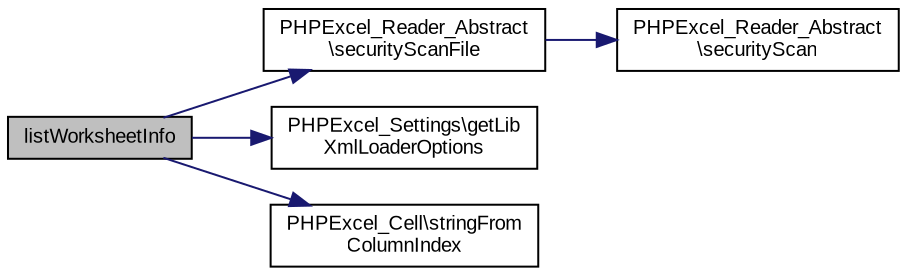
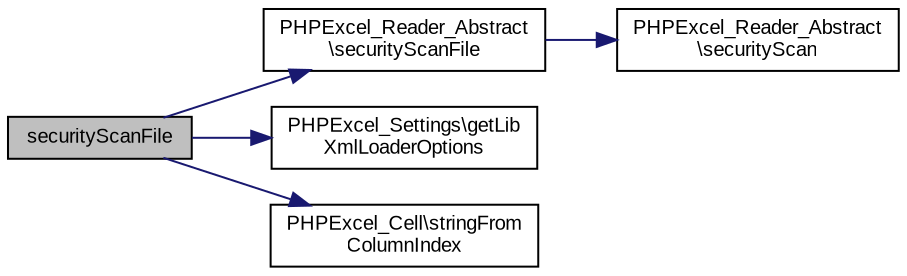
(100, 138) -> (100, 138)
